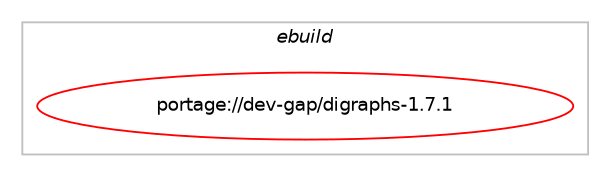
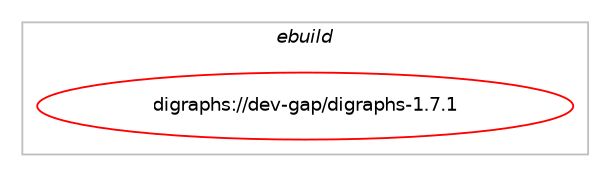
(305, 106) -> (305, 106)
